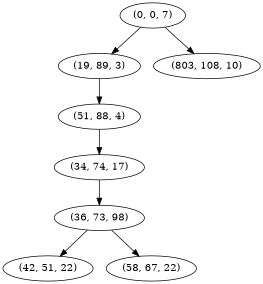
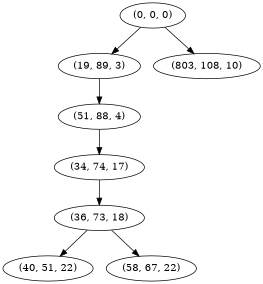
(153, 15) -> (153, 15)
(99, 218) -> (99, 218)
(48, 268) -> (48, 268)
